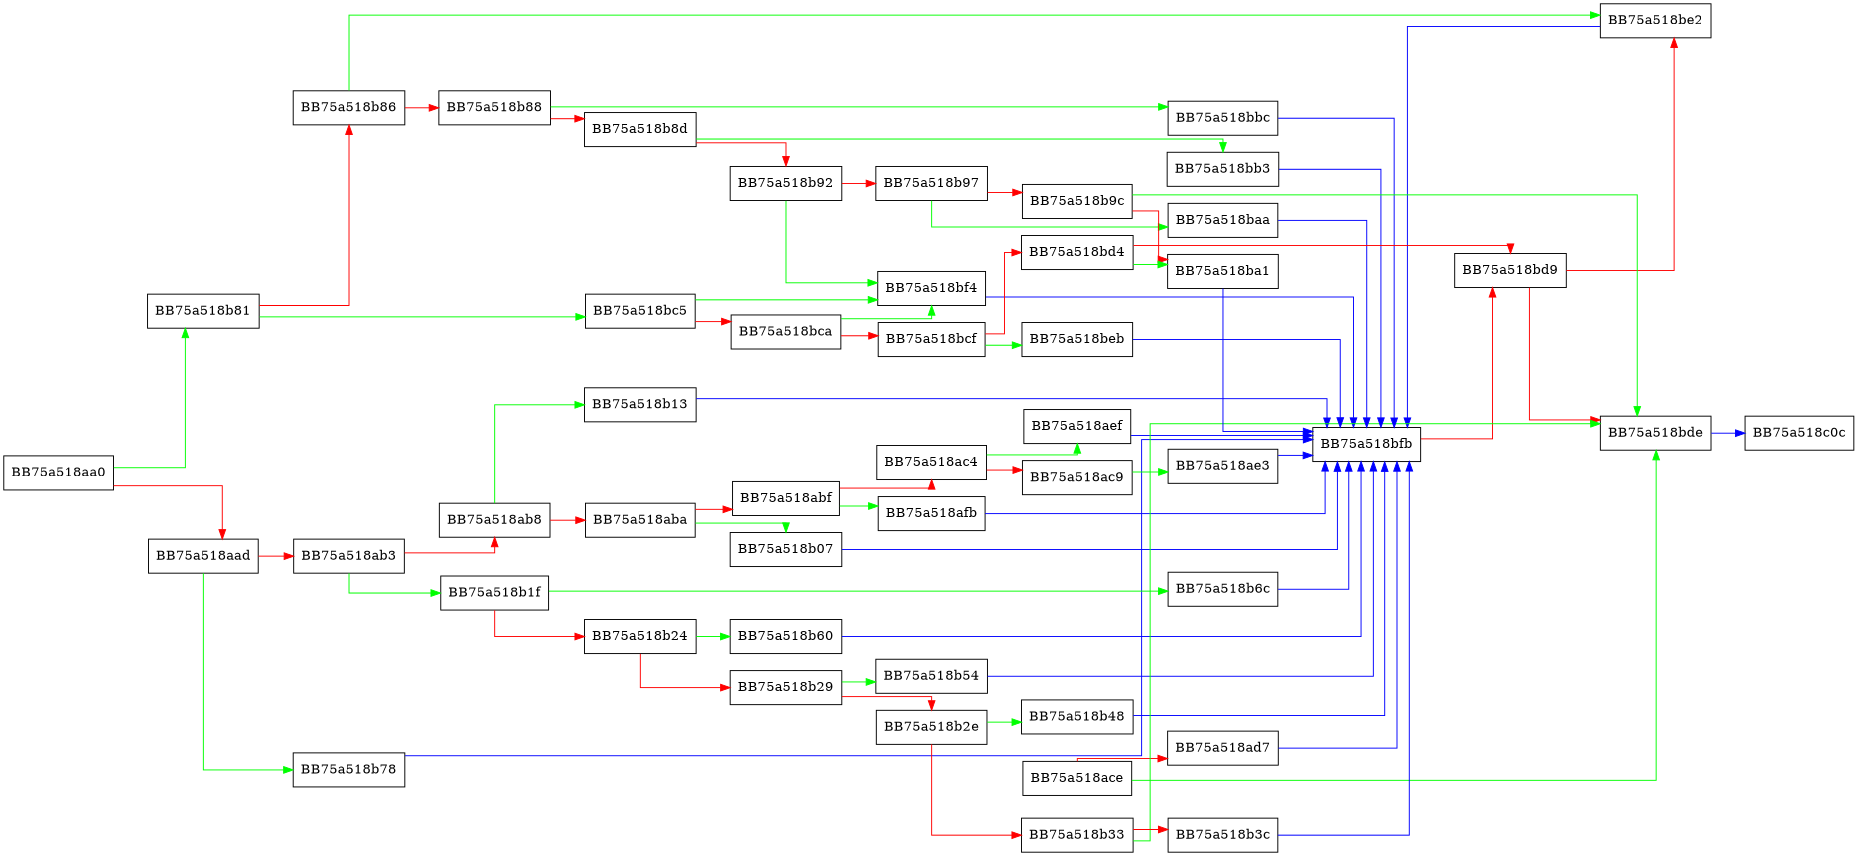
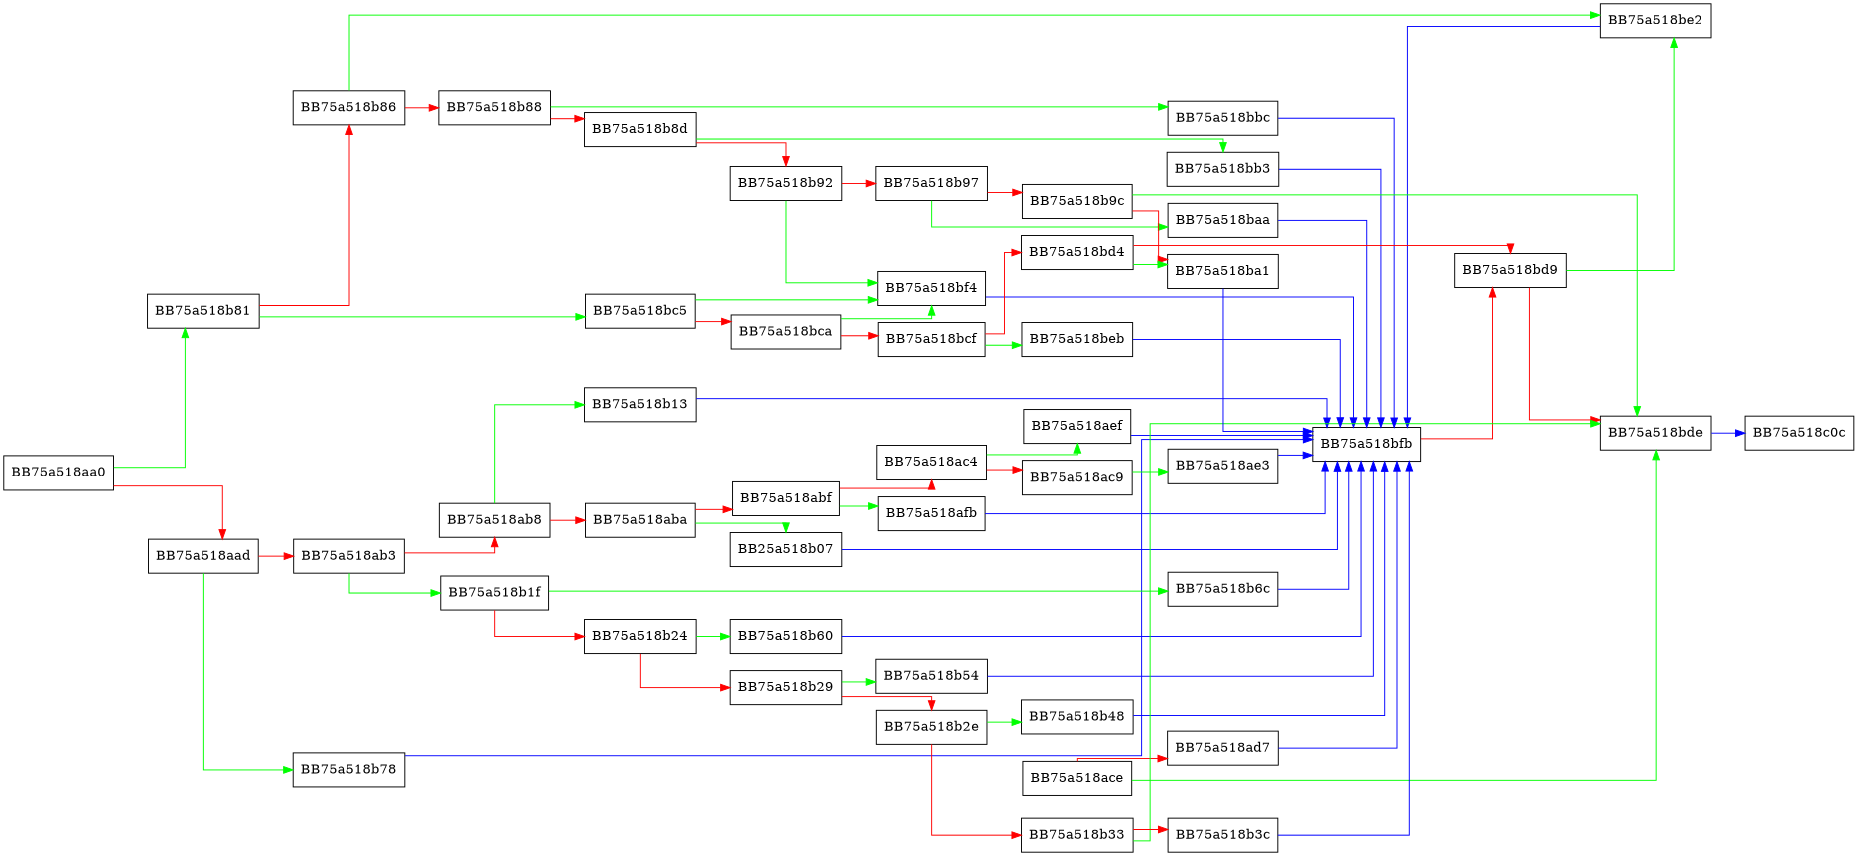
(1674, 213) -> (1674, 213)
(786, 550) -> (786, 550)
